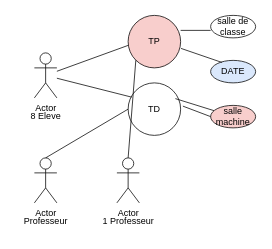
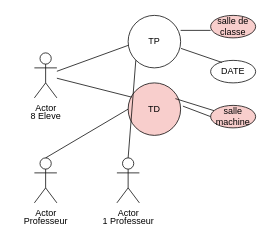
(233, 27) -> (233, 27)
(154, 42) -> (154, 42)
(233, 72) -> (233, 72)
(154, 109) -> (154, 109)
